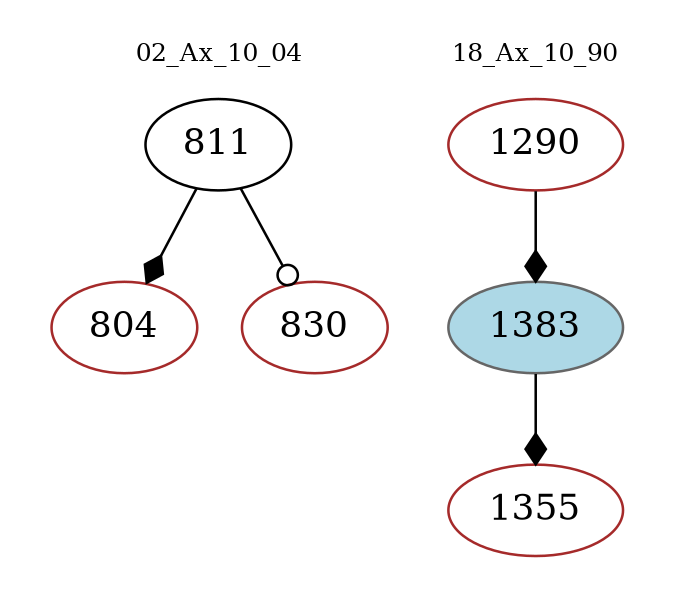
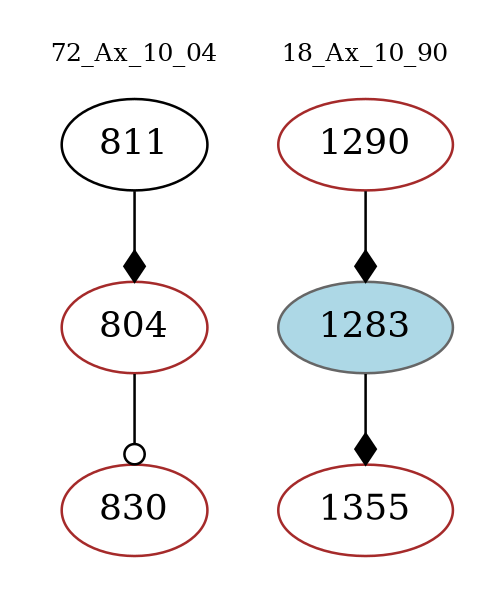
(220, 55) -> (135, 55)
(262, 227) -> (135, 409)
(536, 328) -> (366, 328)
